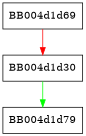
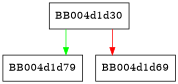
(43, 38) -> (112, 38)
